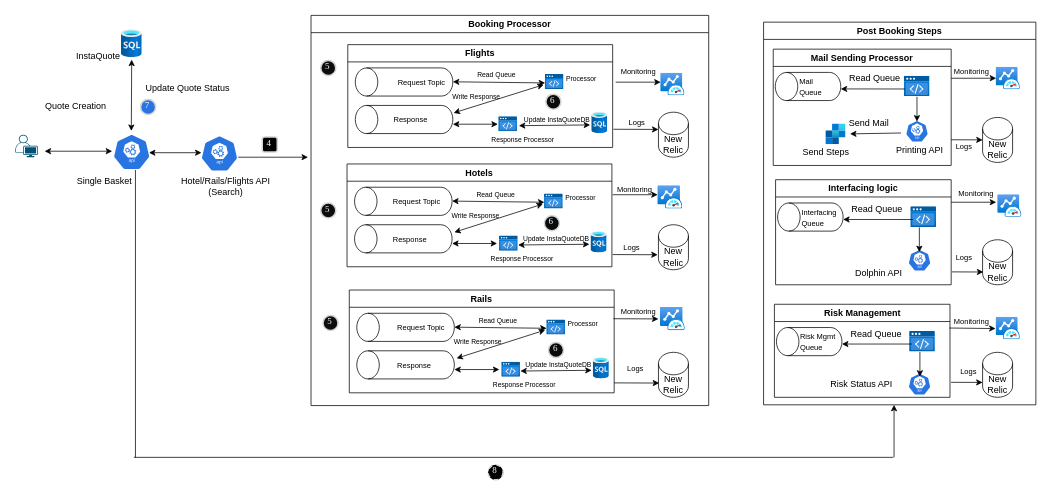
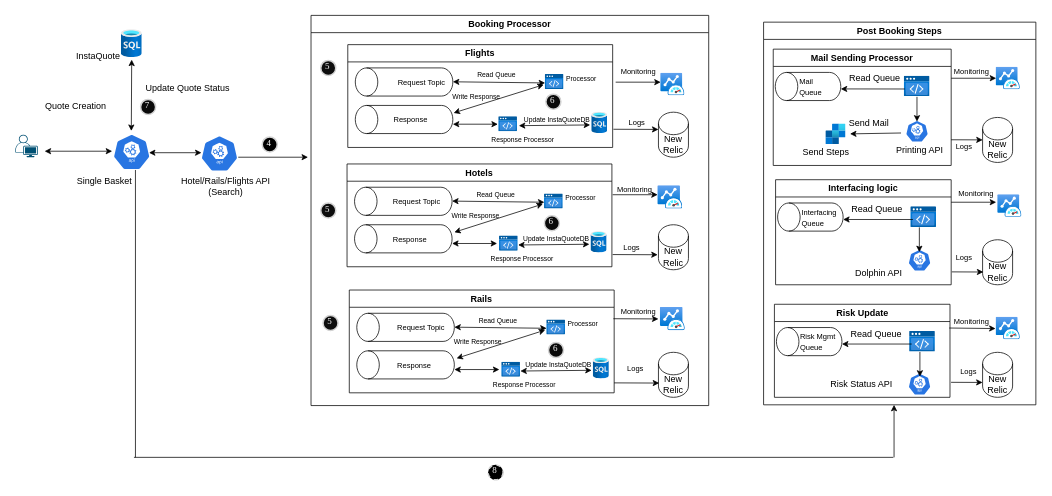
(148, 107) -> (148, 107)
(270, 144) -> (270, 144)
(862, 313) -> (862, 313)
